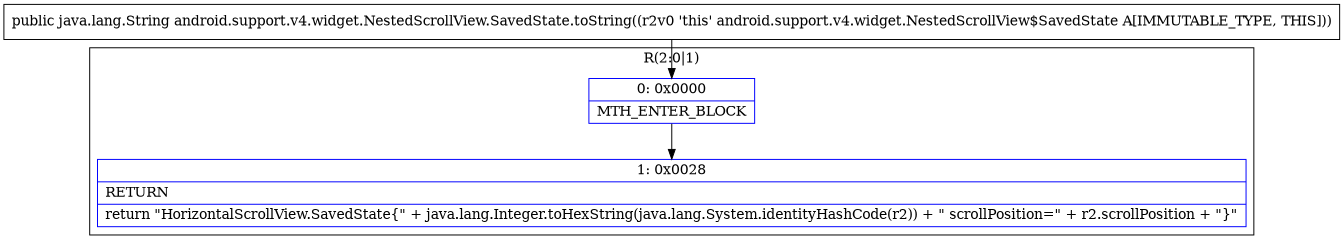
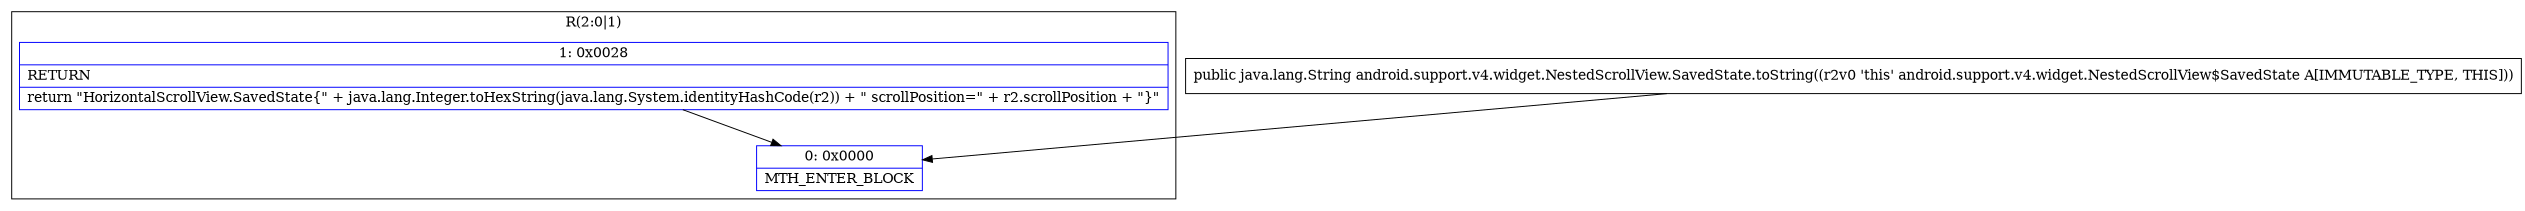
(672, 137) -> (727, 126)
